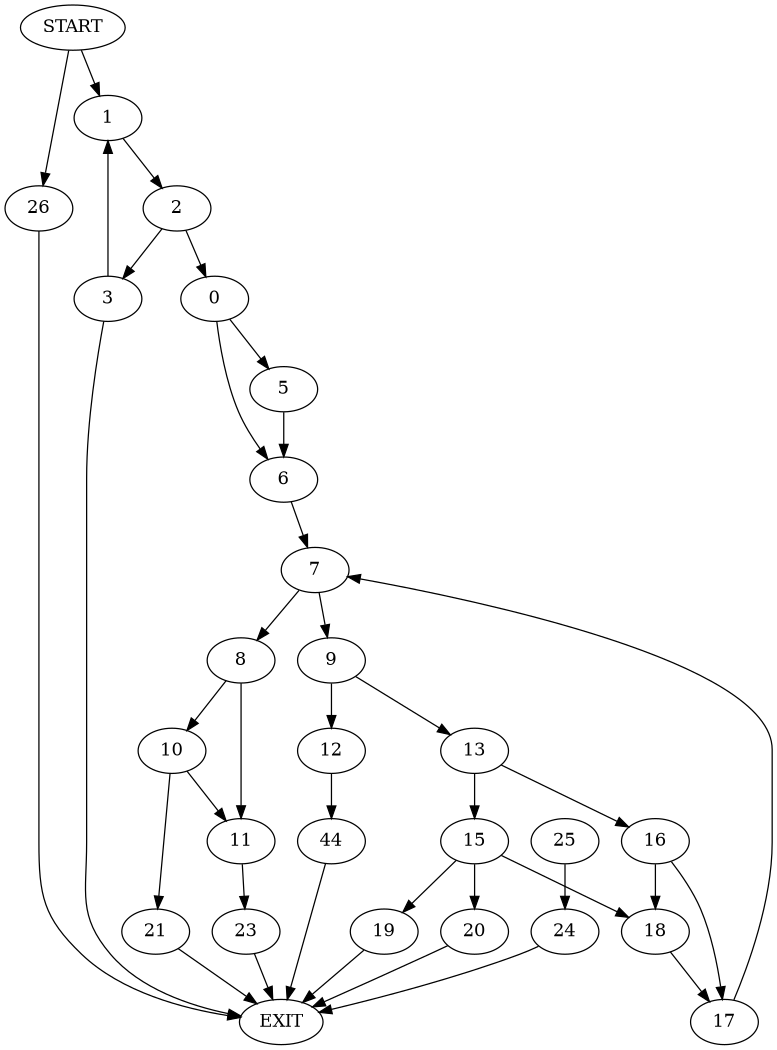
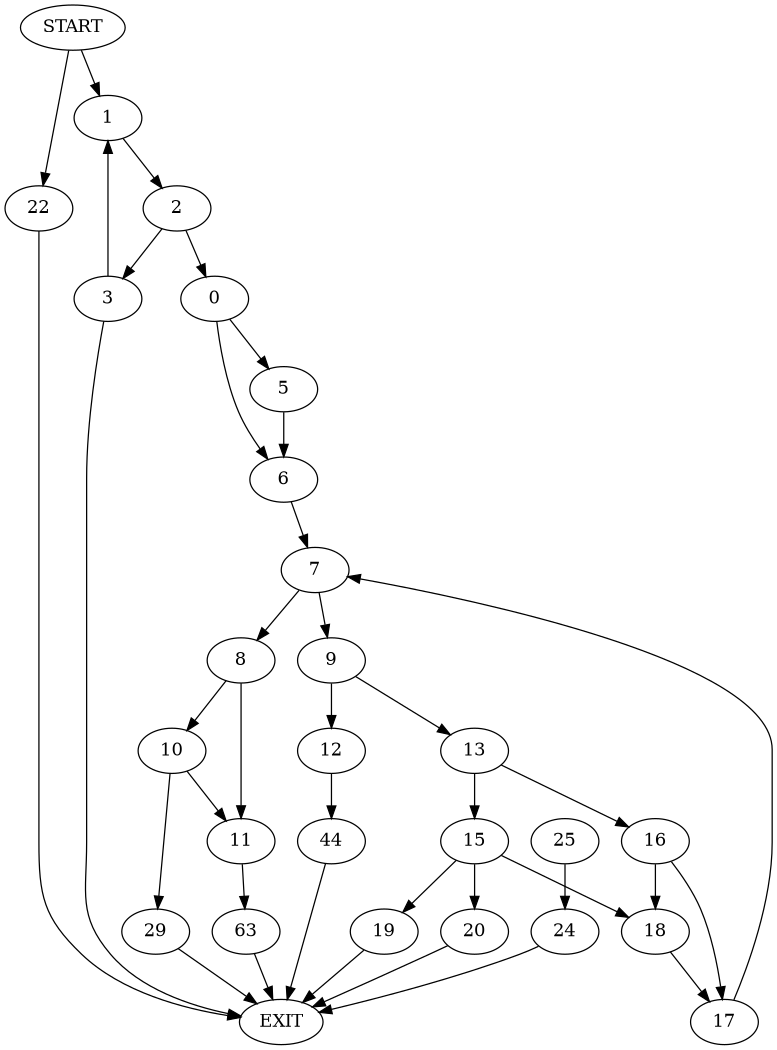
(39, 208) -> (39, 208)
(156, 932) -> (156, 932)
(246, 932) -> (246, 932)
